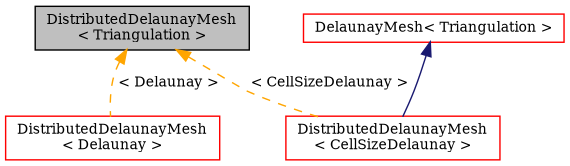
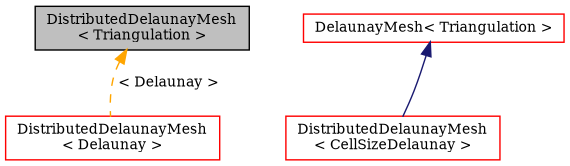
(250, 93) -> none
